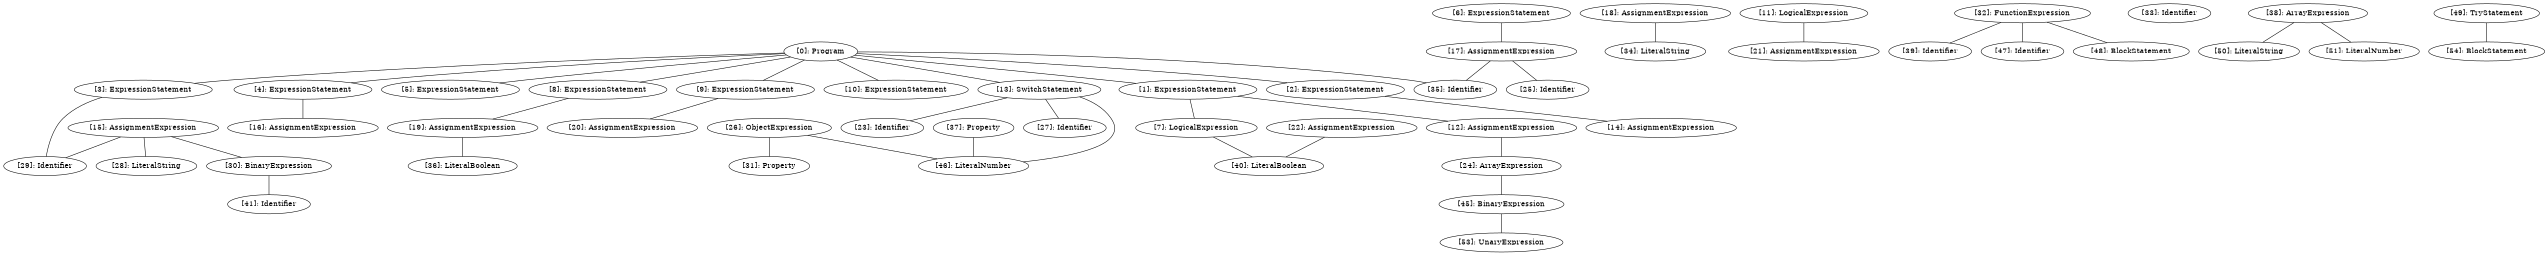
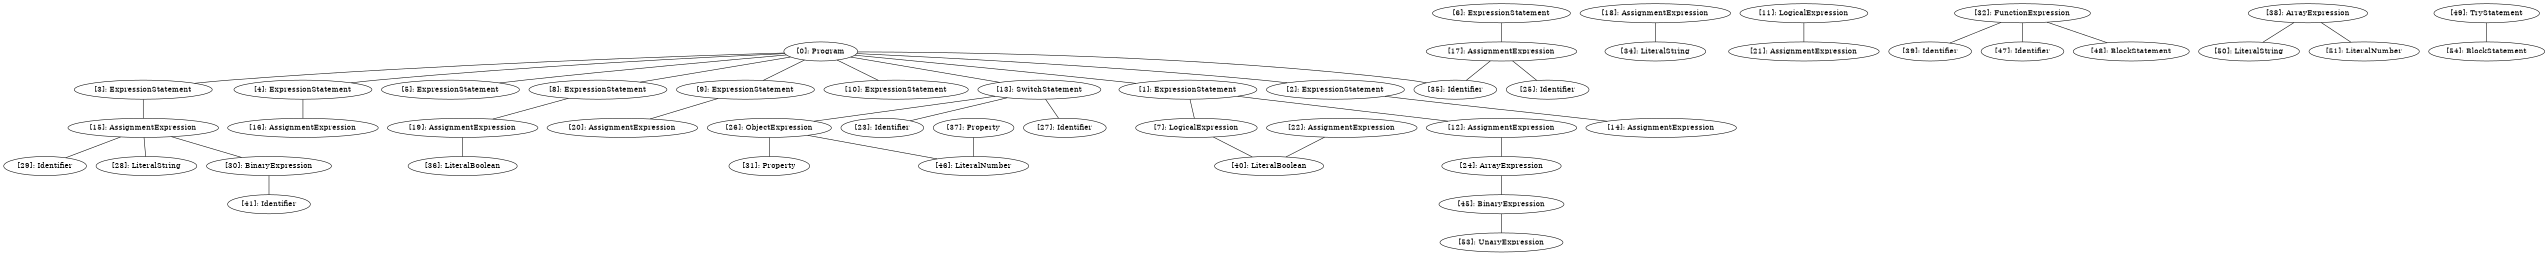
(2169, 13) -> none
(64, 118) -> (143, 109)
(1097, 146) -> (904, 109)
